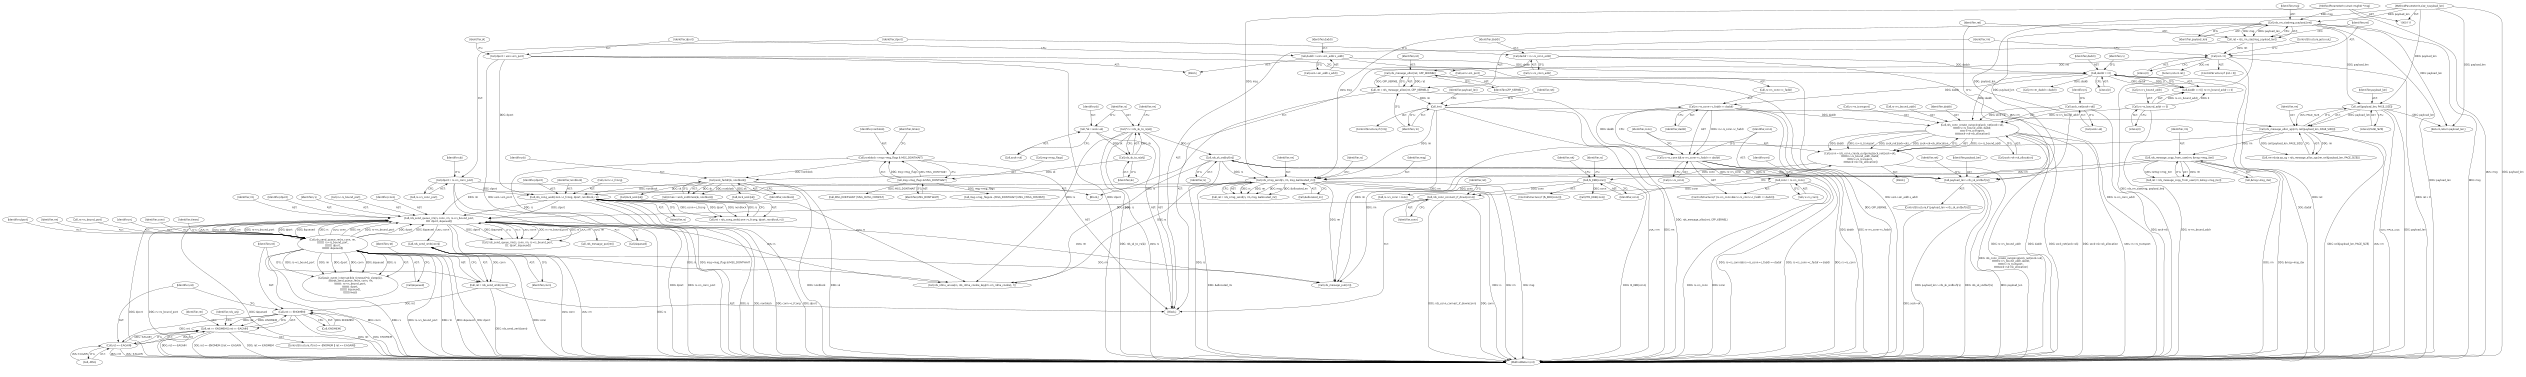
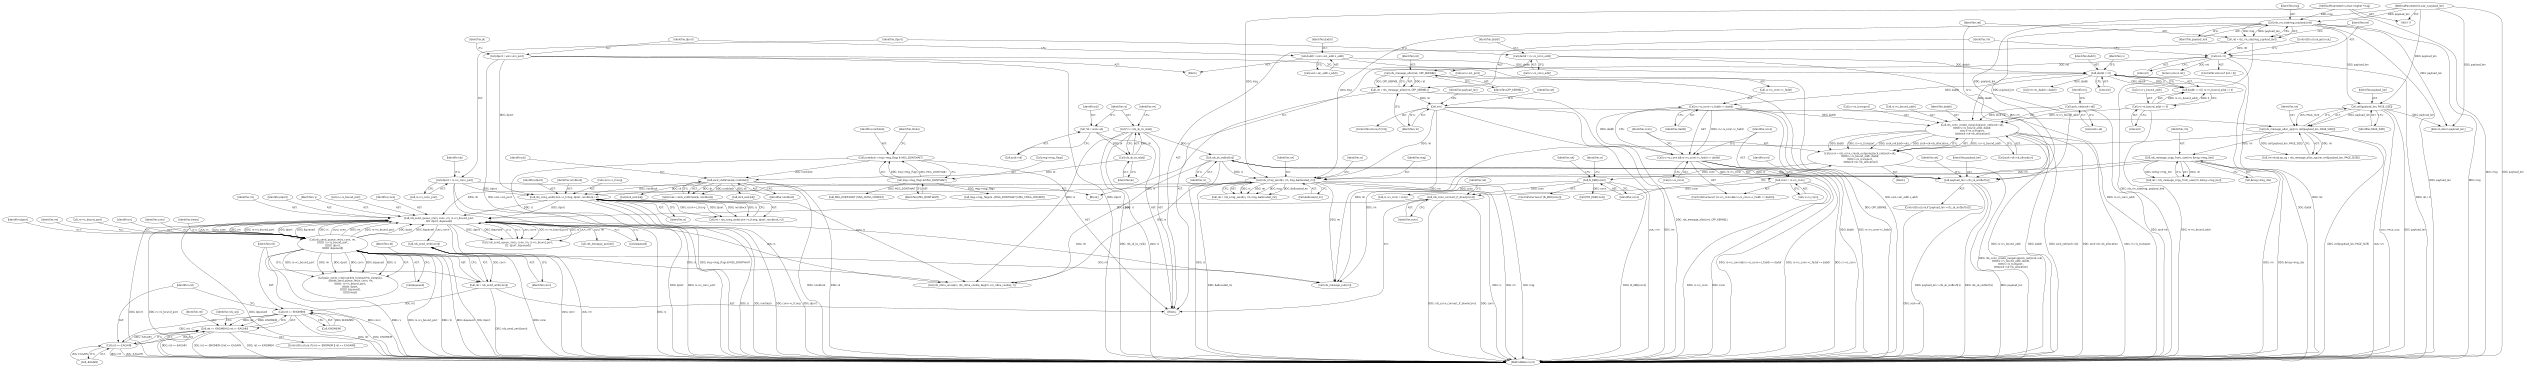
none -> (2197, 103)
(2372, 129) -> (2372, 129)
(728, 180) -> (728, 180)
(89, 362) -> (89, 362)
